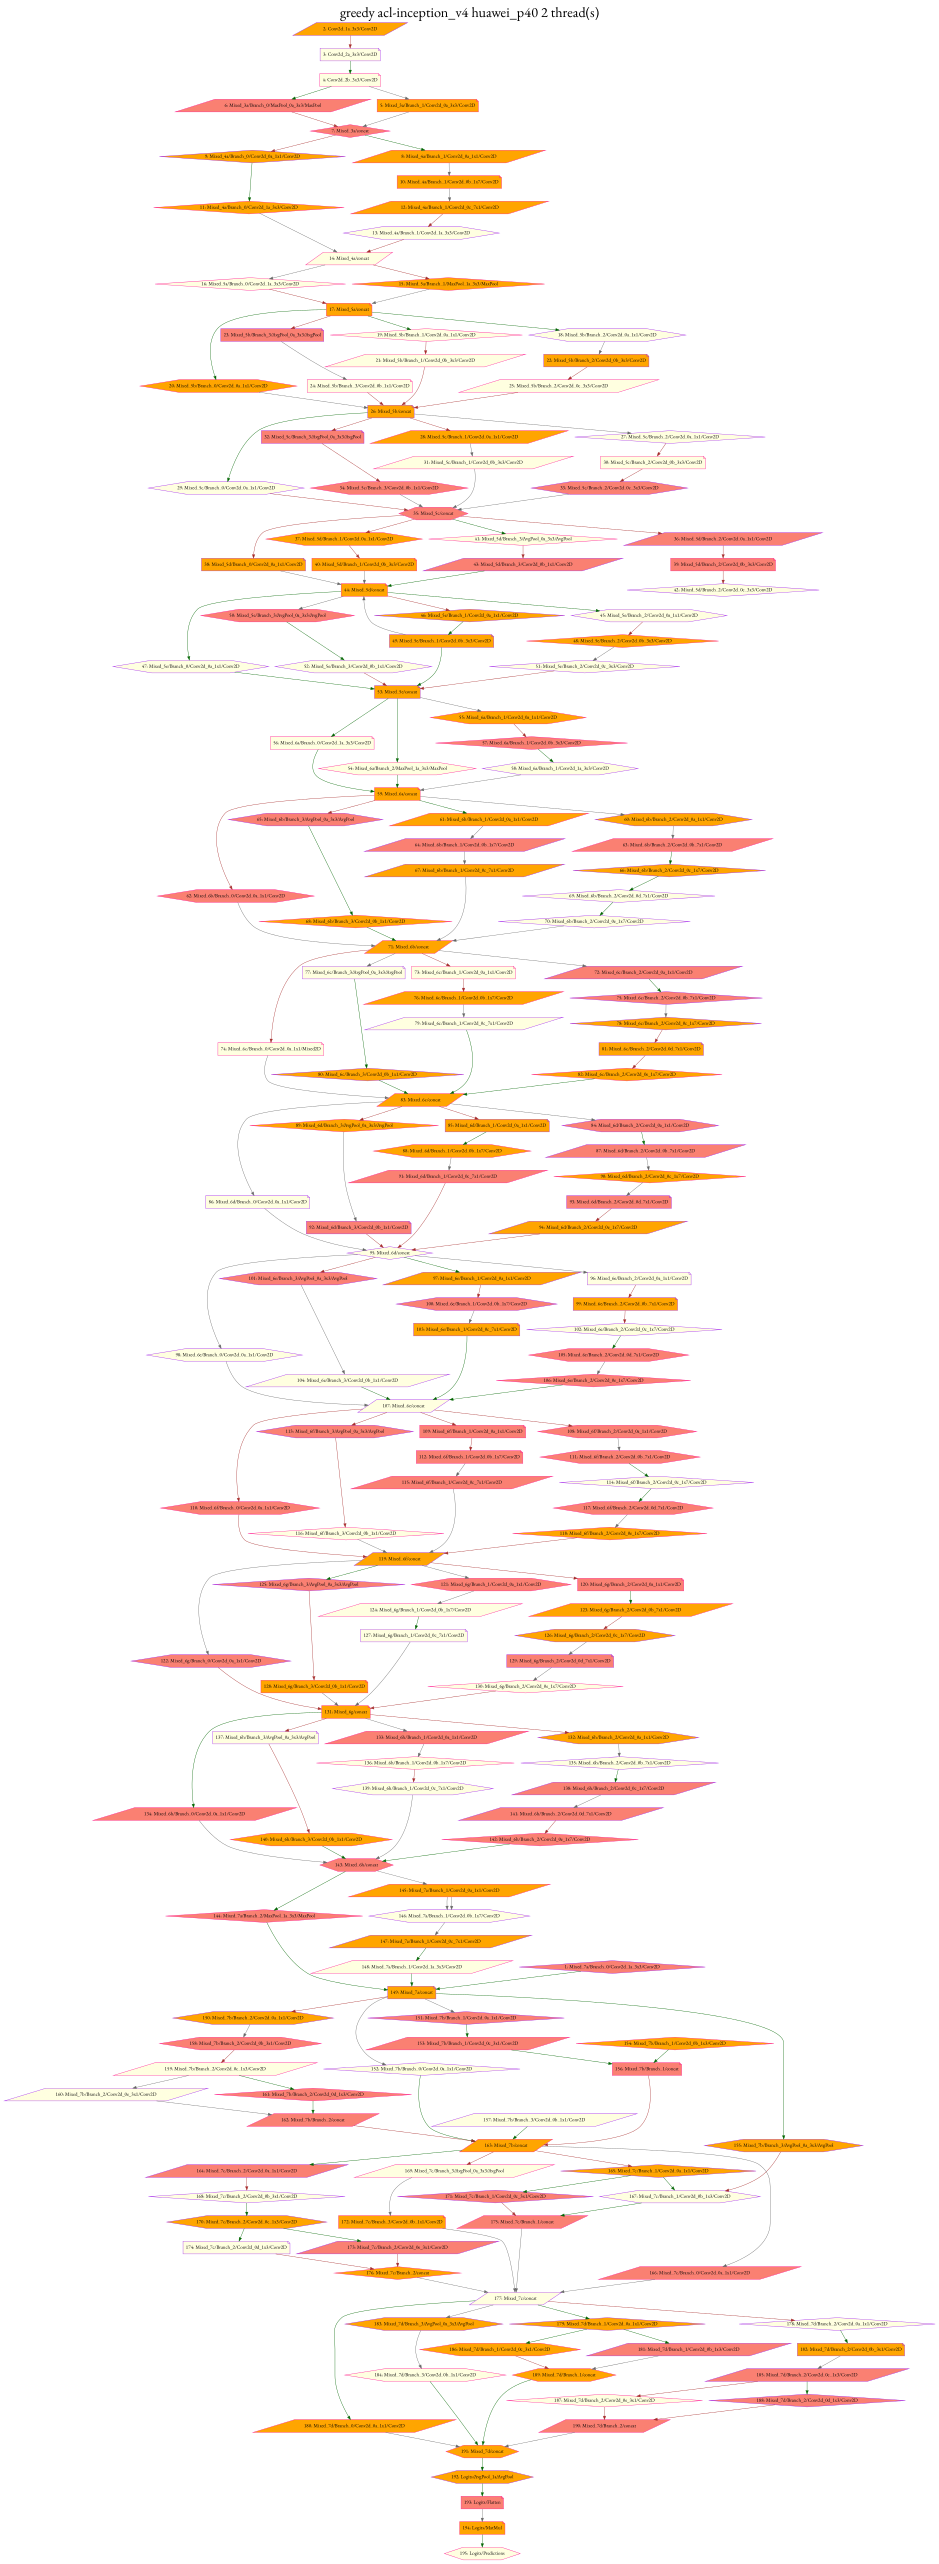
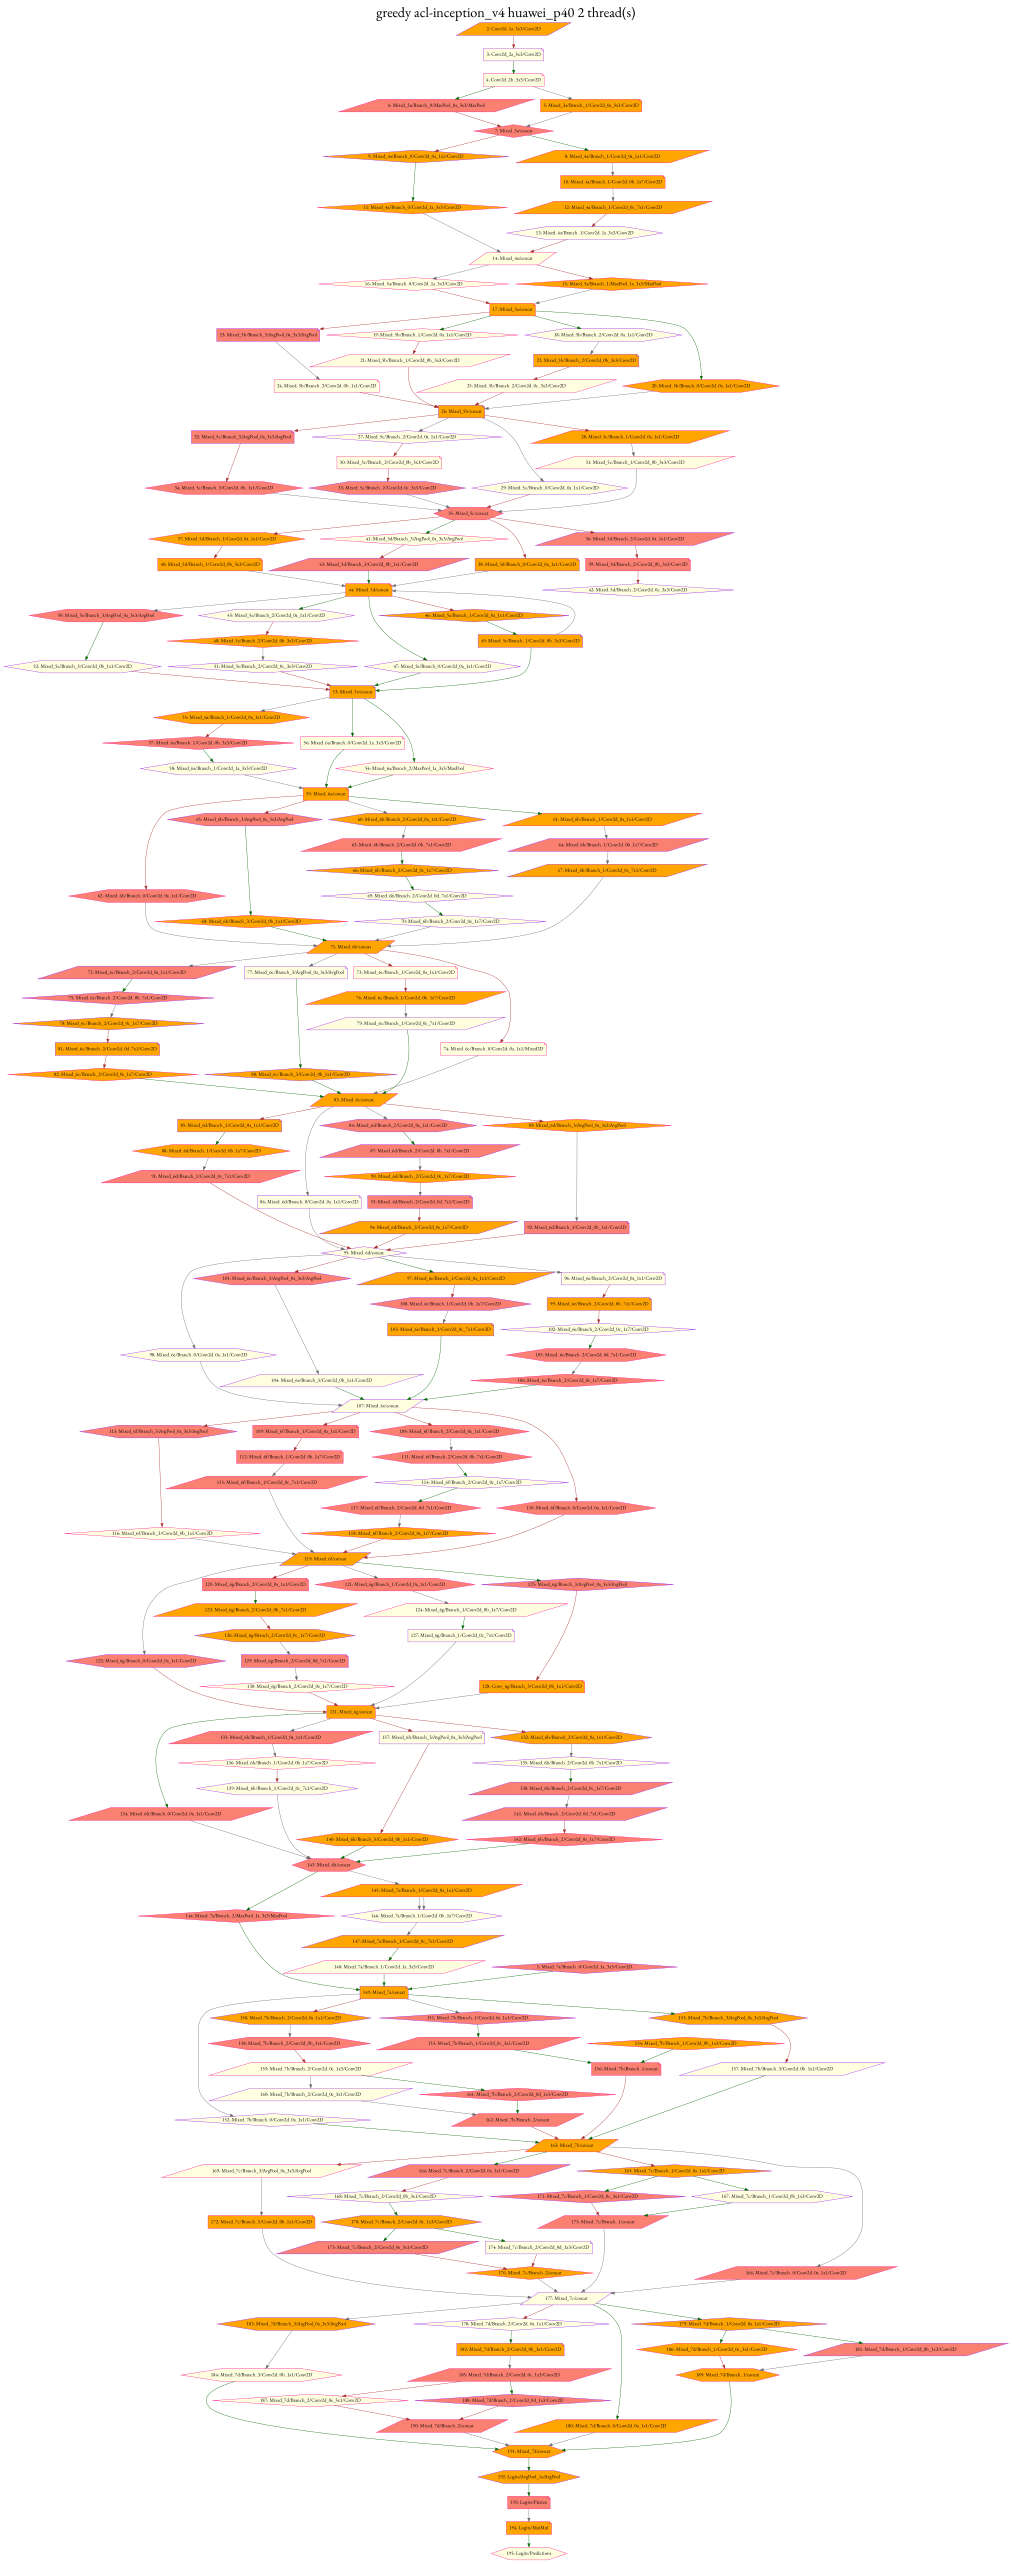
(284, 422) -> (517, 443)
(314, 1687) -> (532, 1687)
(759, 2177) -> (788, 2038)
(807, 2375) -> (509, 2375)
